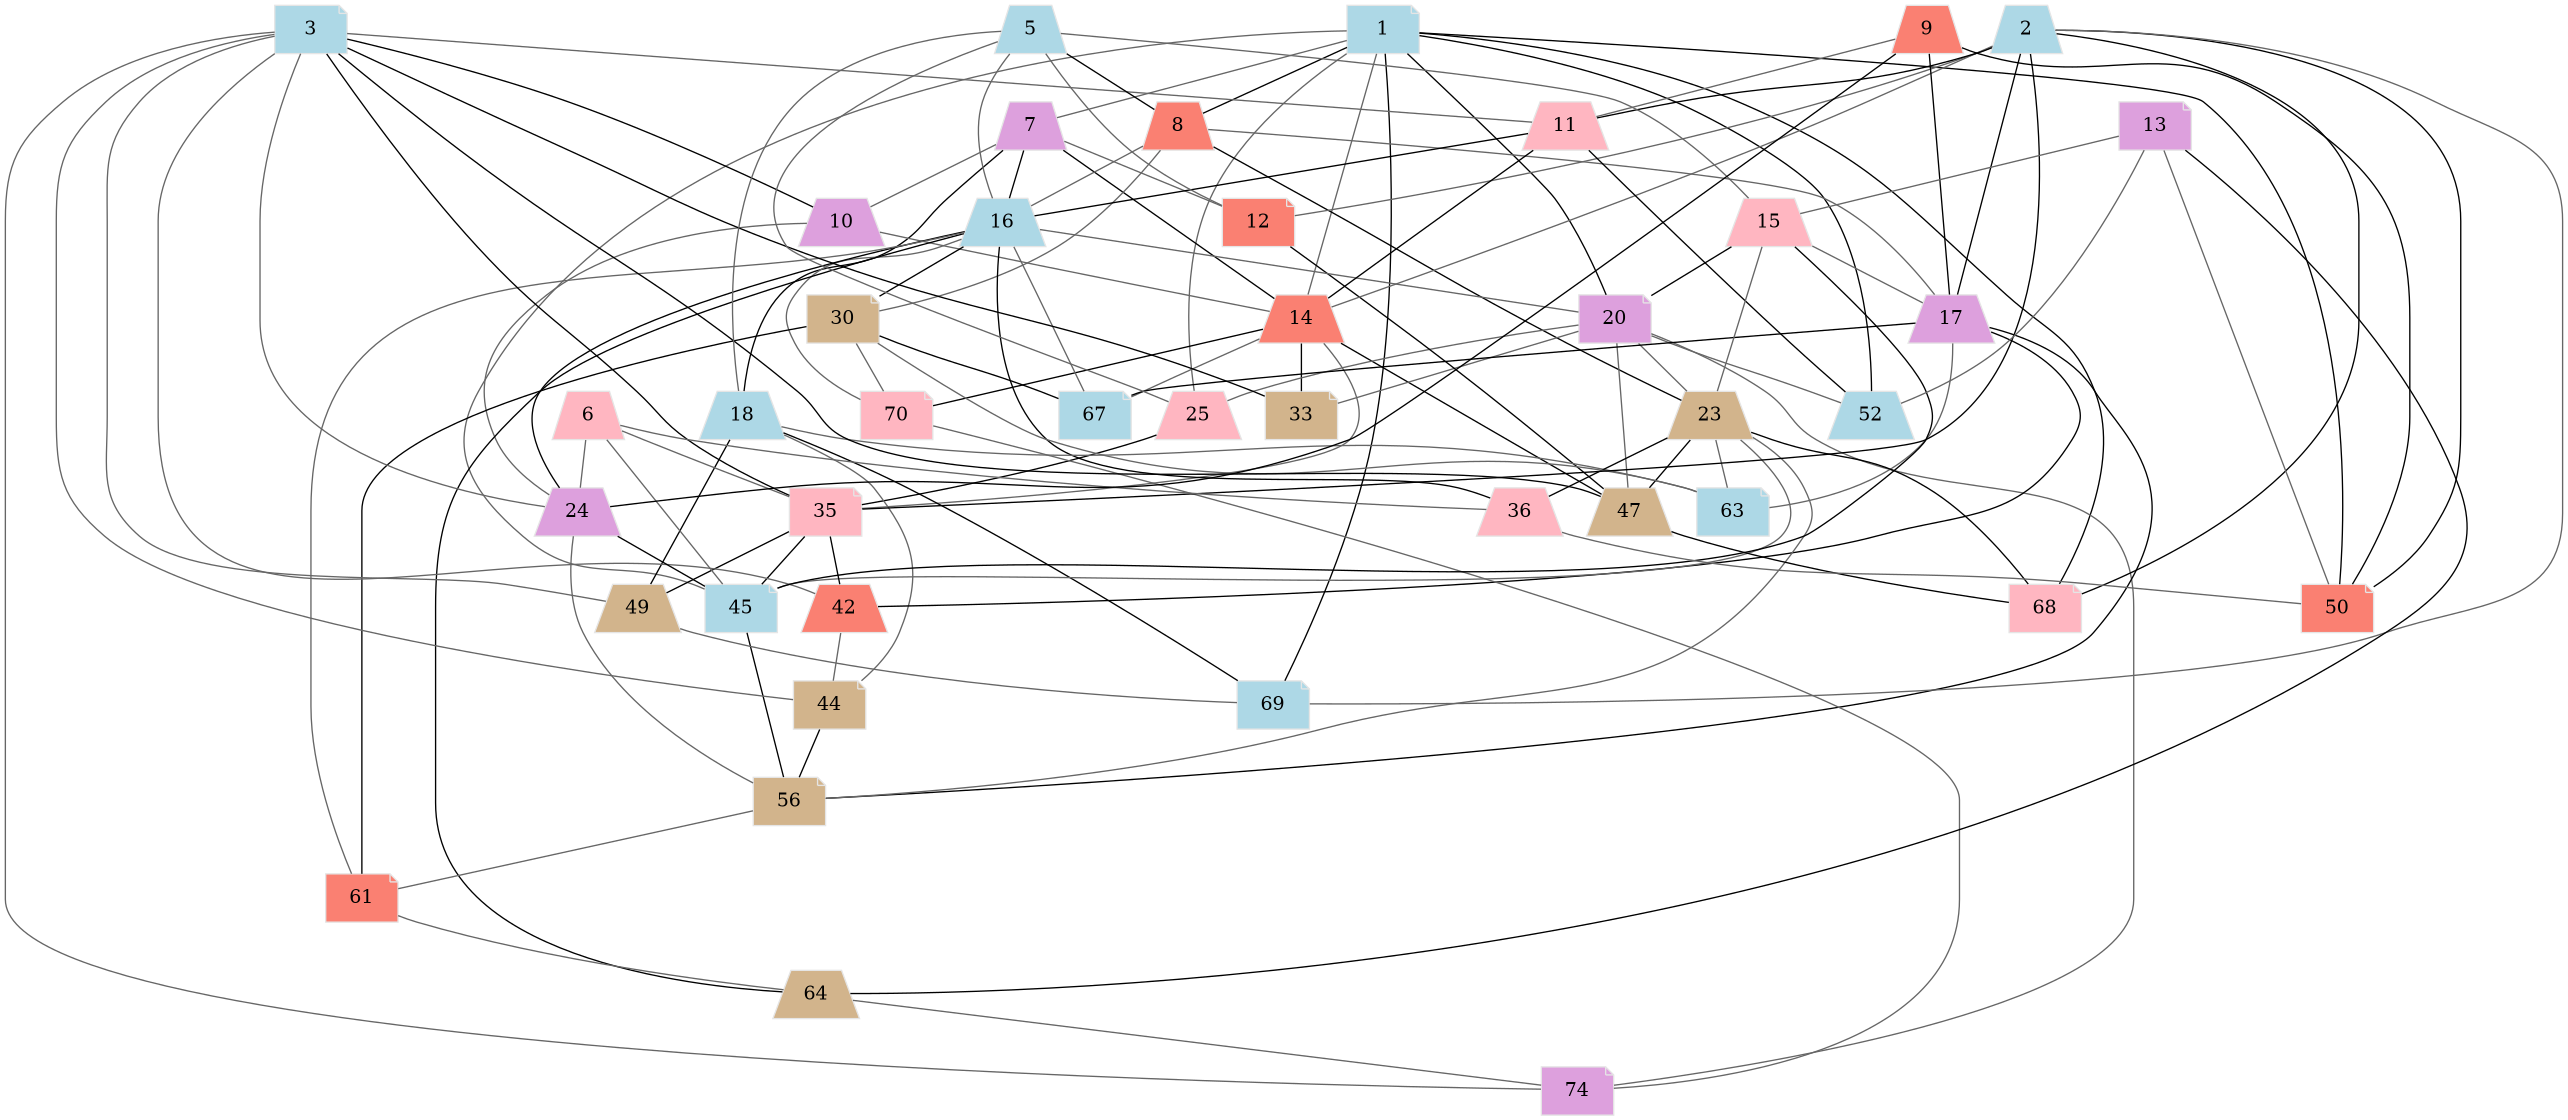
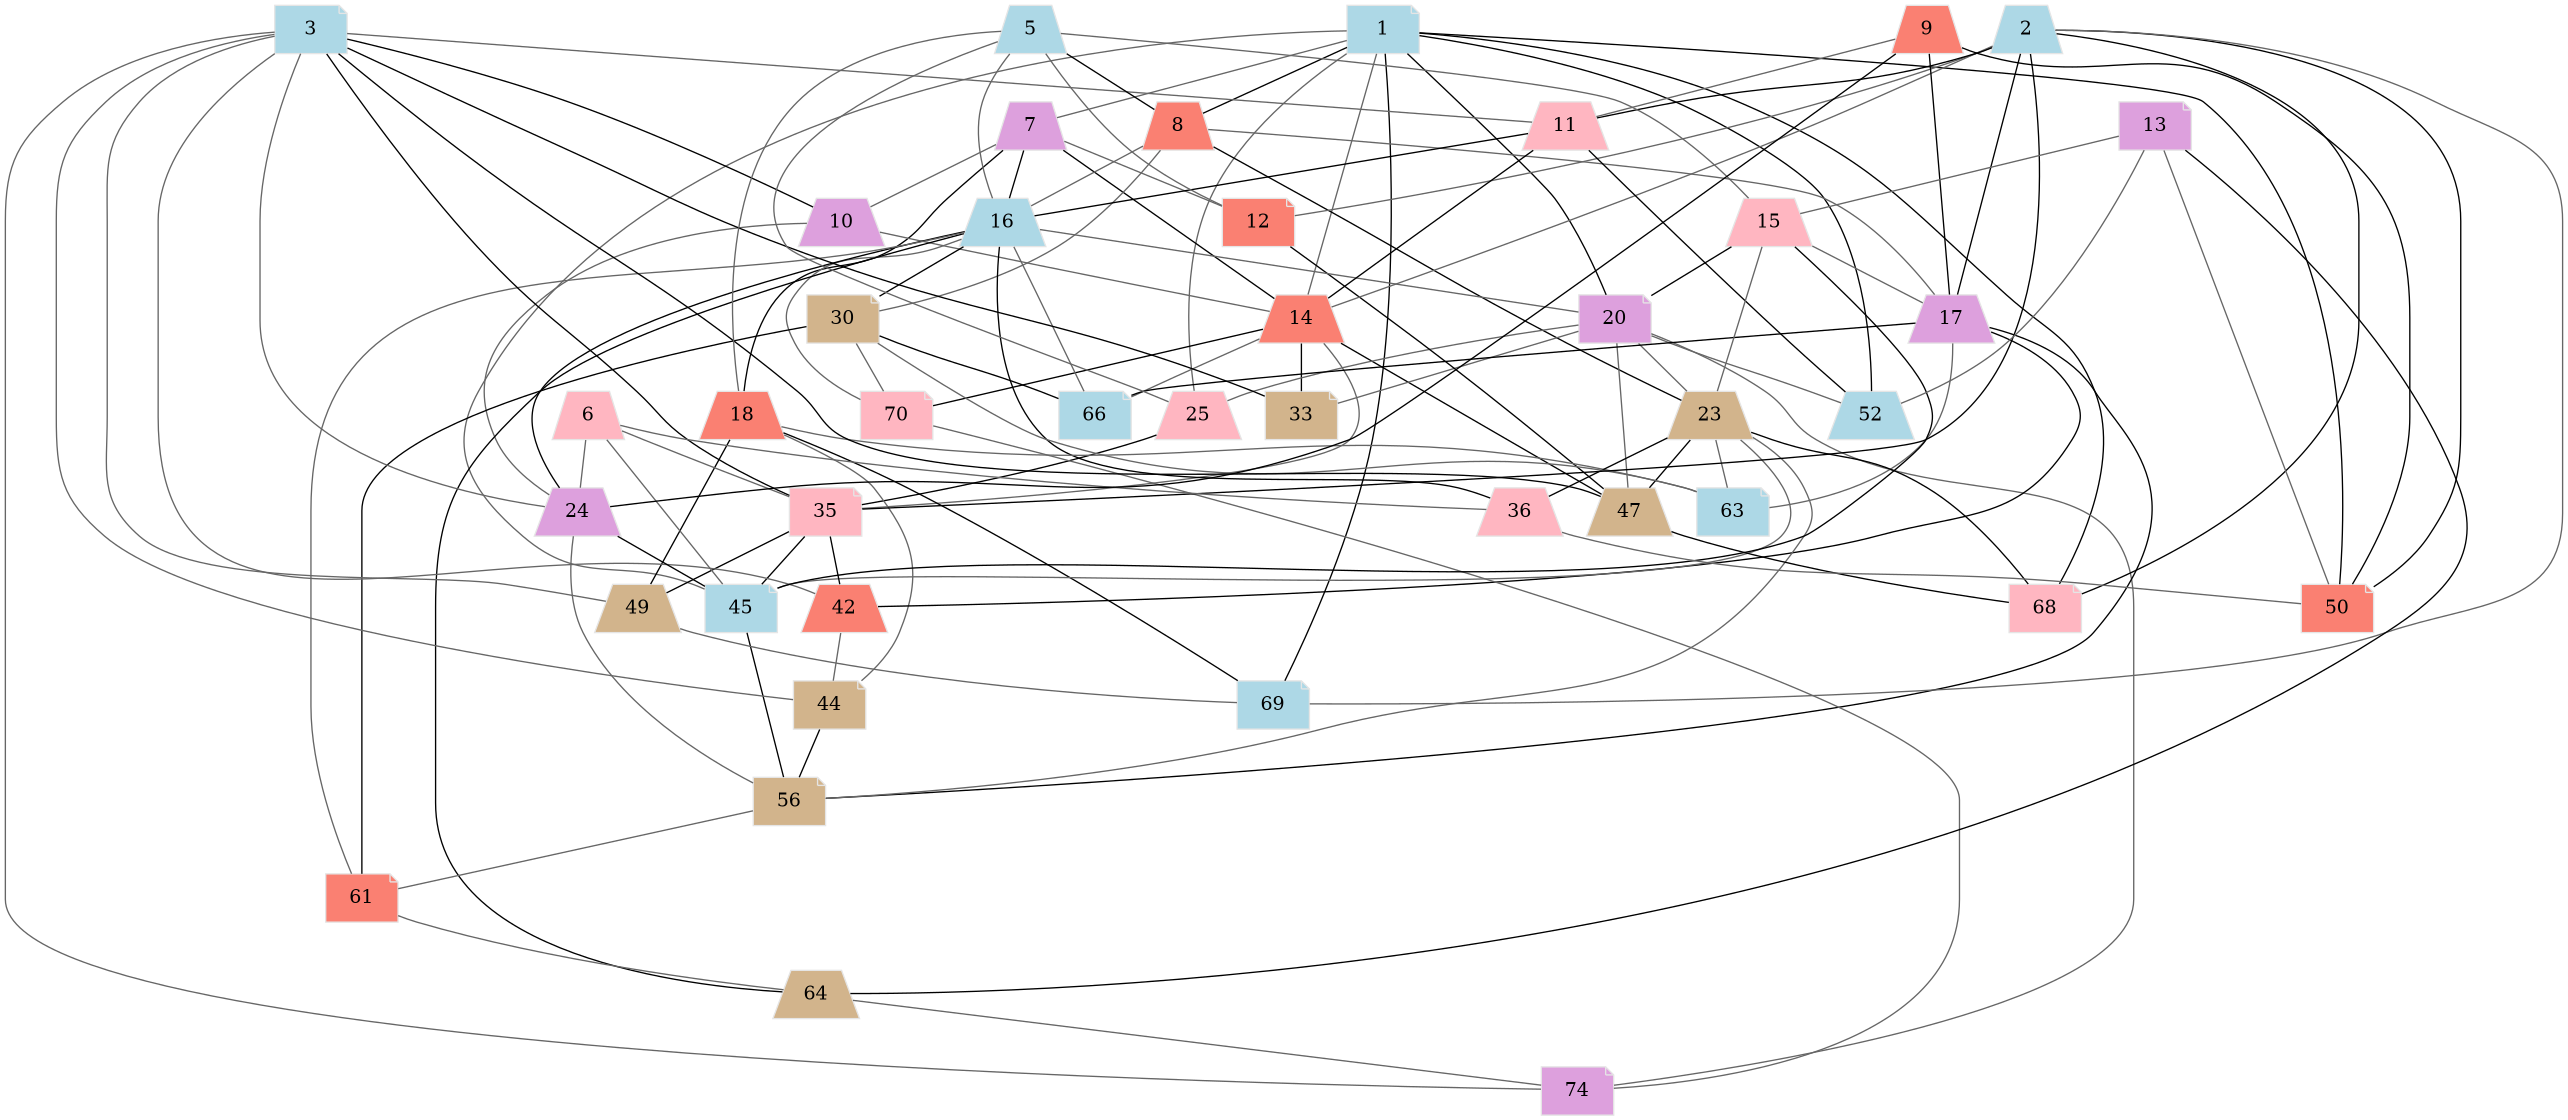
(743, 415) -> (743, 415)
(1095, 415) -> (1095, 415)
